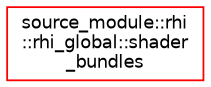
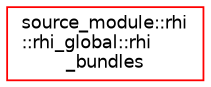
(105, 44) -> (105, 44)
